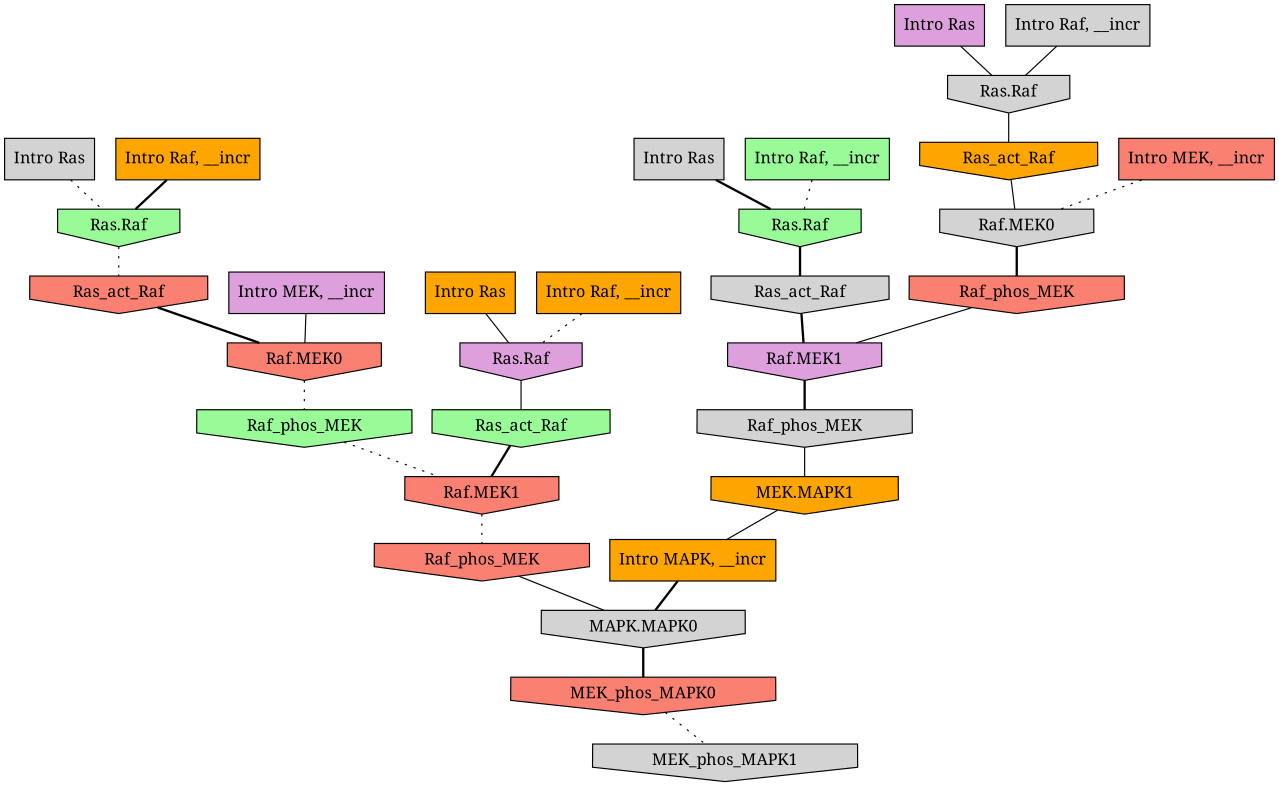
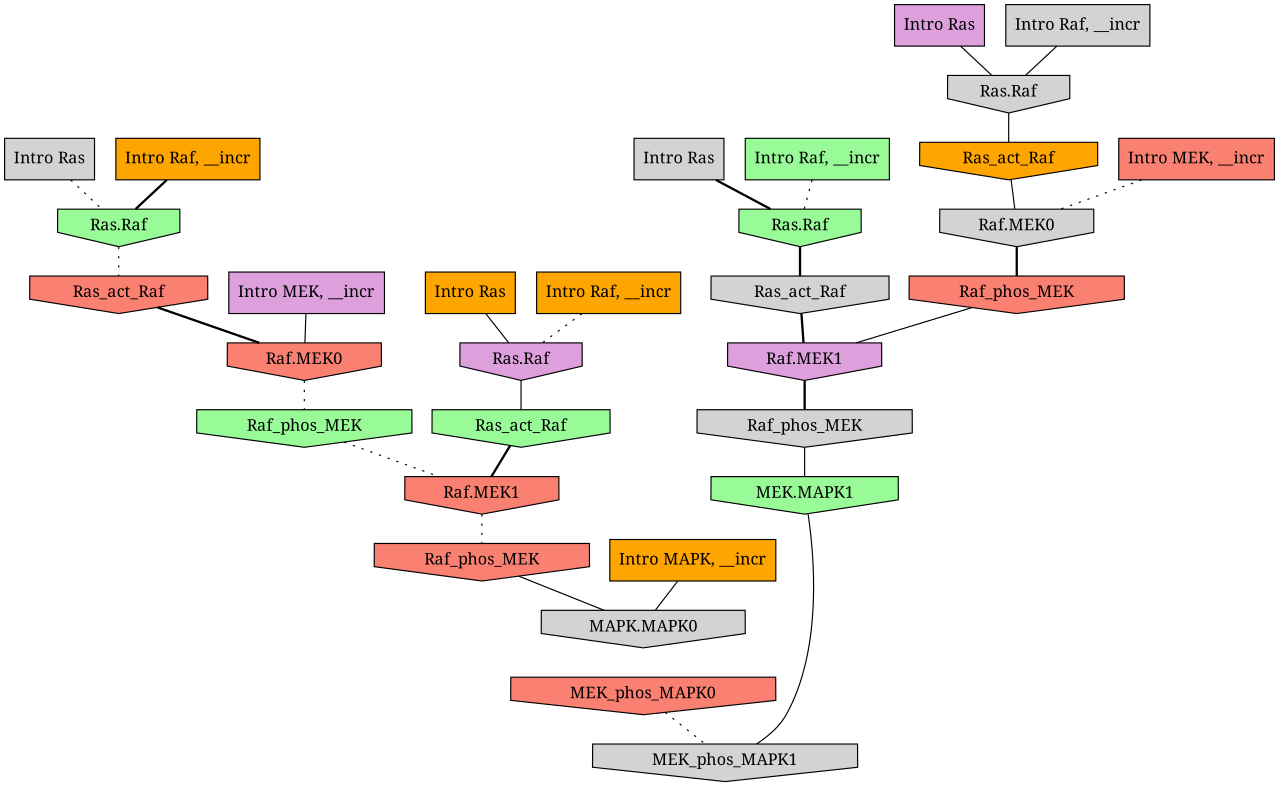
(805, 493) -> (805, 493)
(752, 525) -> (810, 637)
(666, 596) -> (666, 596)
(643, 663) -> none
